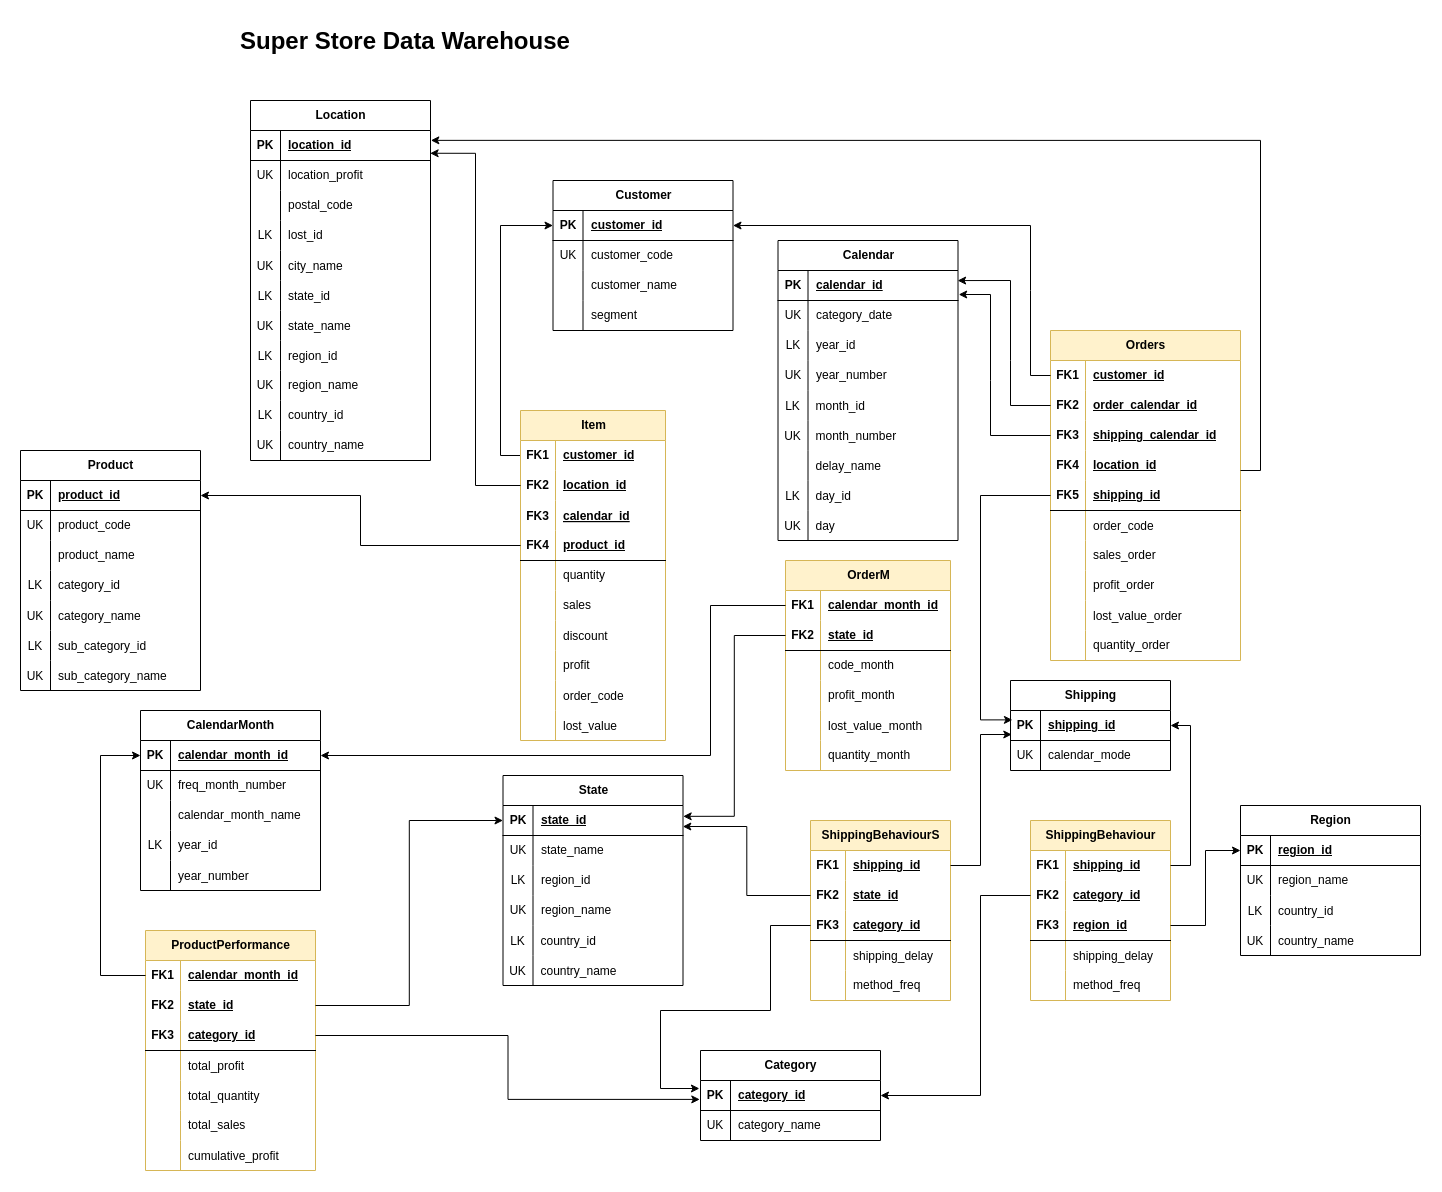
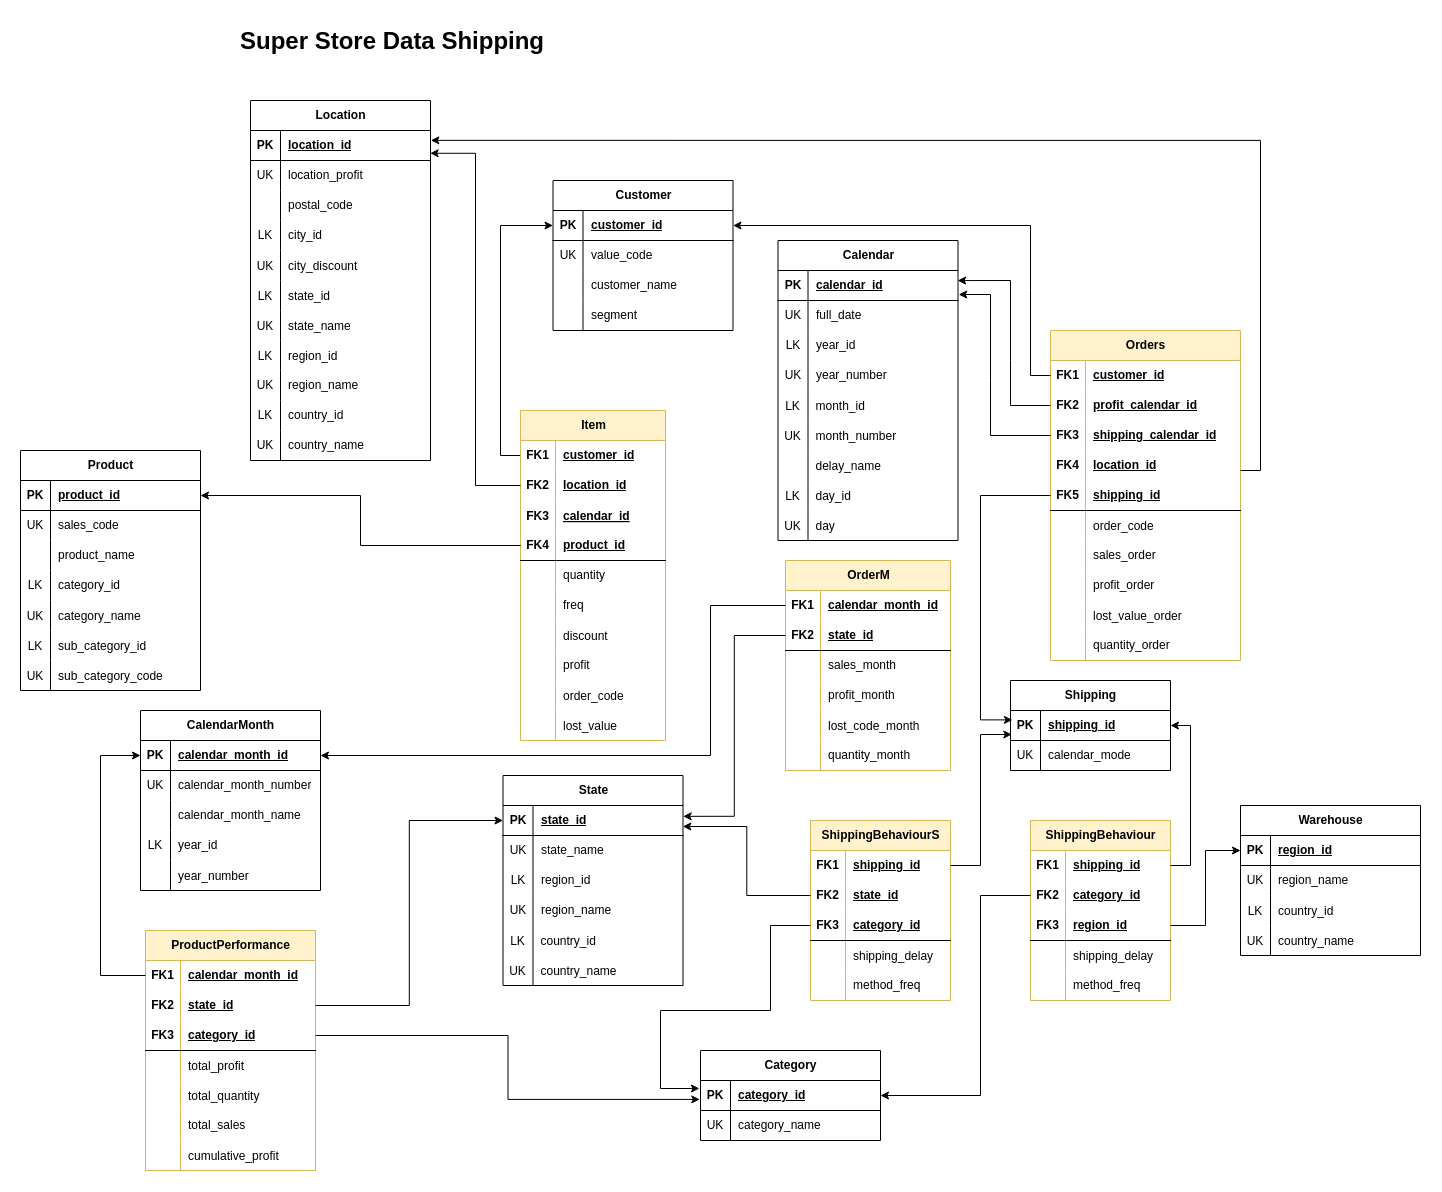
(323, 35) -> (317, 35)
(309, 236) -> (309, 236)
(635, 256) -> (624, 256)
(317, 266) -> (329, 266)
(860, 316) -> (844, 316)
(1148, 406) -> (1149, 406)
(99, 526) -> (91, 526)
(579, 606) -> (577, 606)
(862, 666) -> (864, 666)
(115, 676) -> (115, 676)
(879, 726) -> (877, 726)
(236, 786) -> (248, 786)
(1331, 821) -> (1331, 821)
